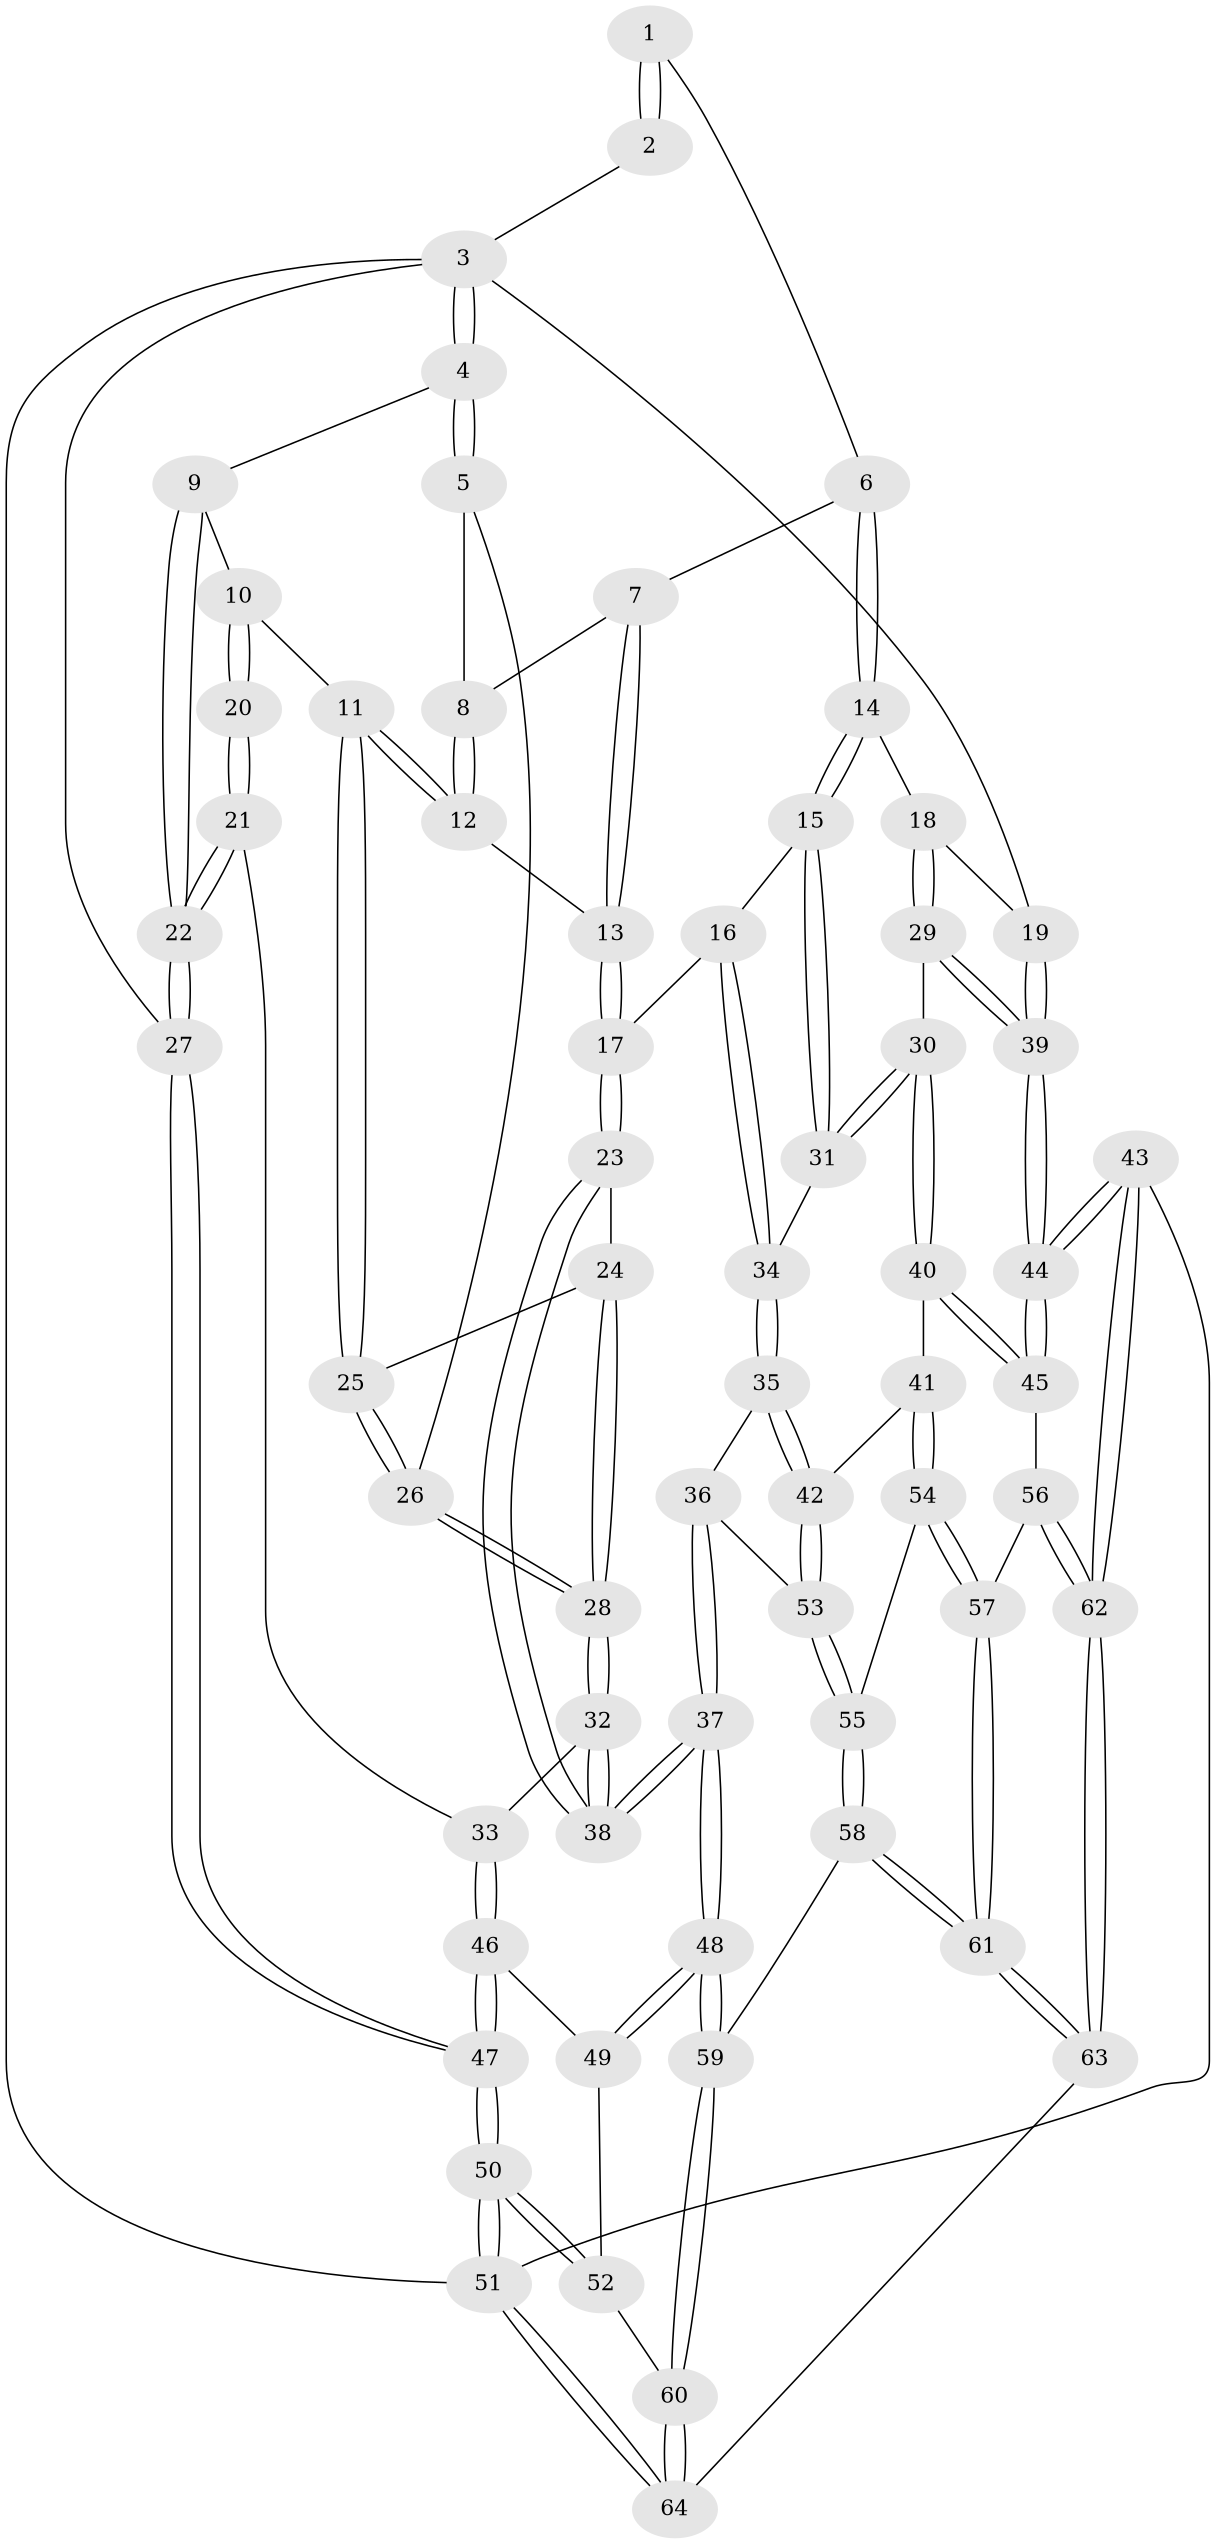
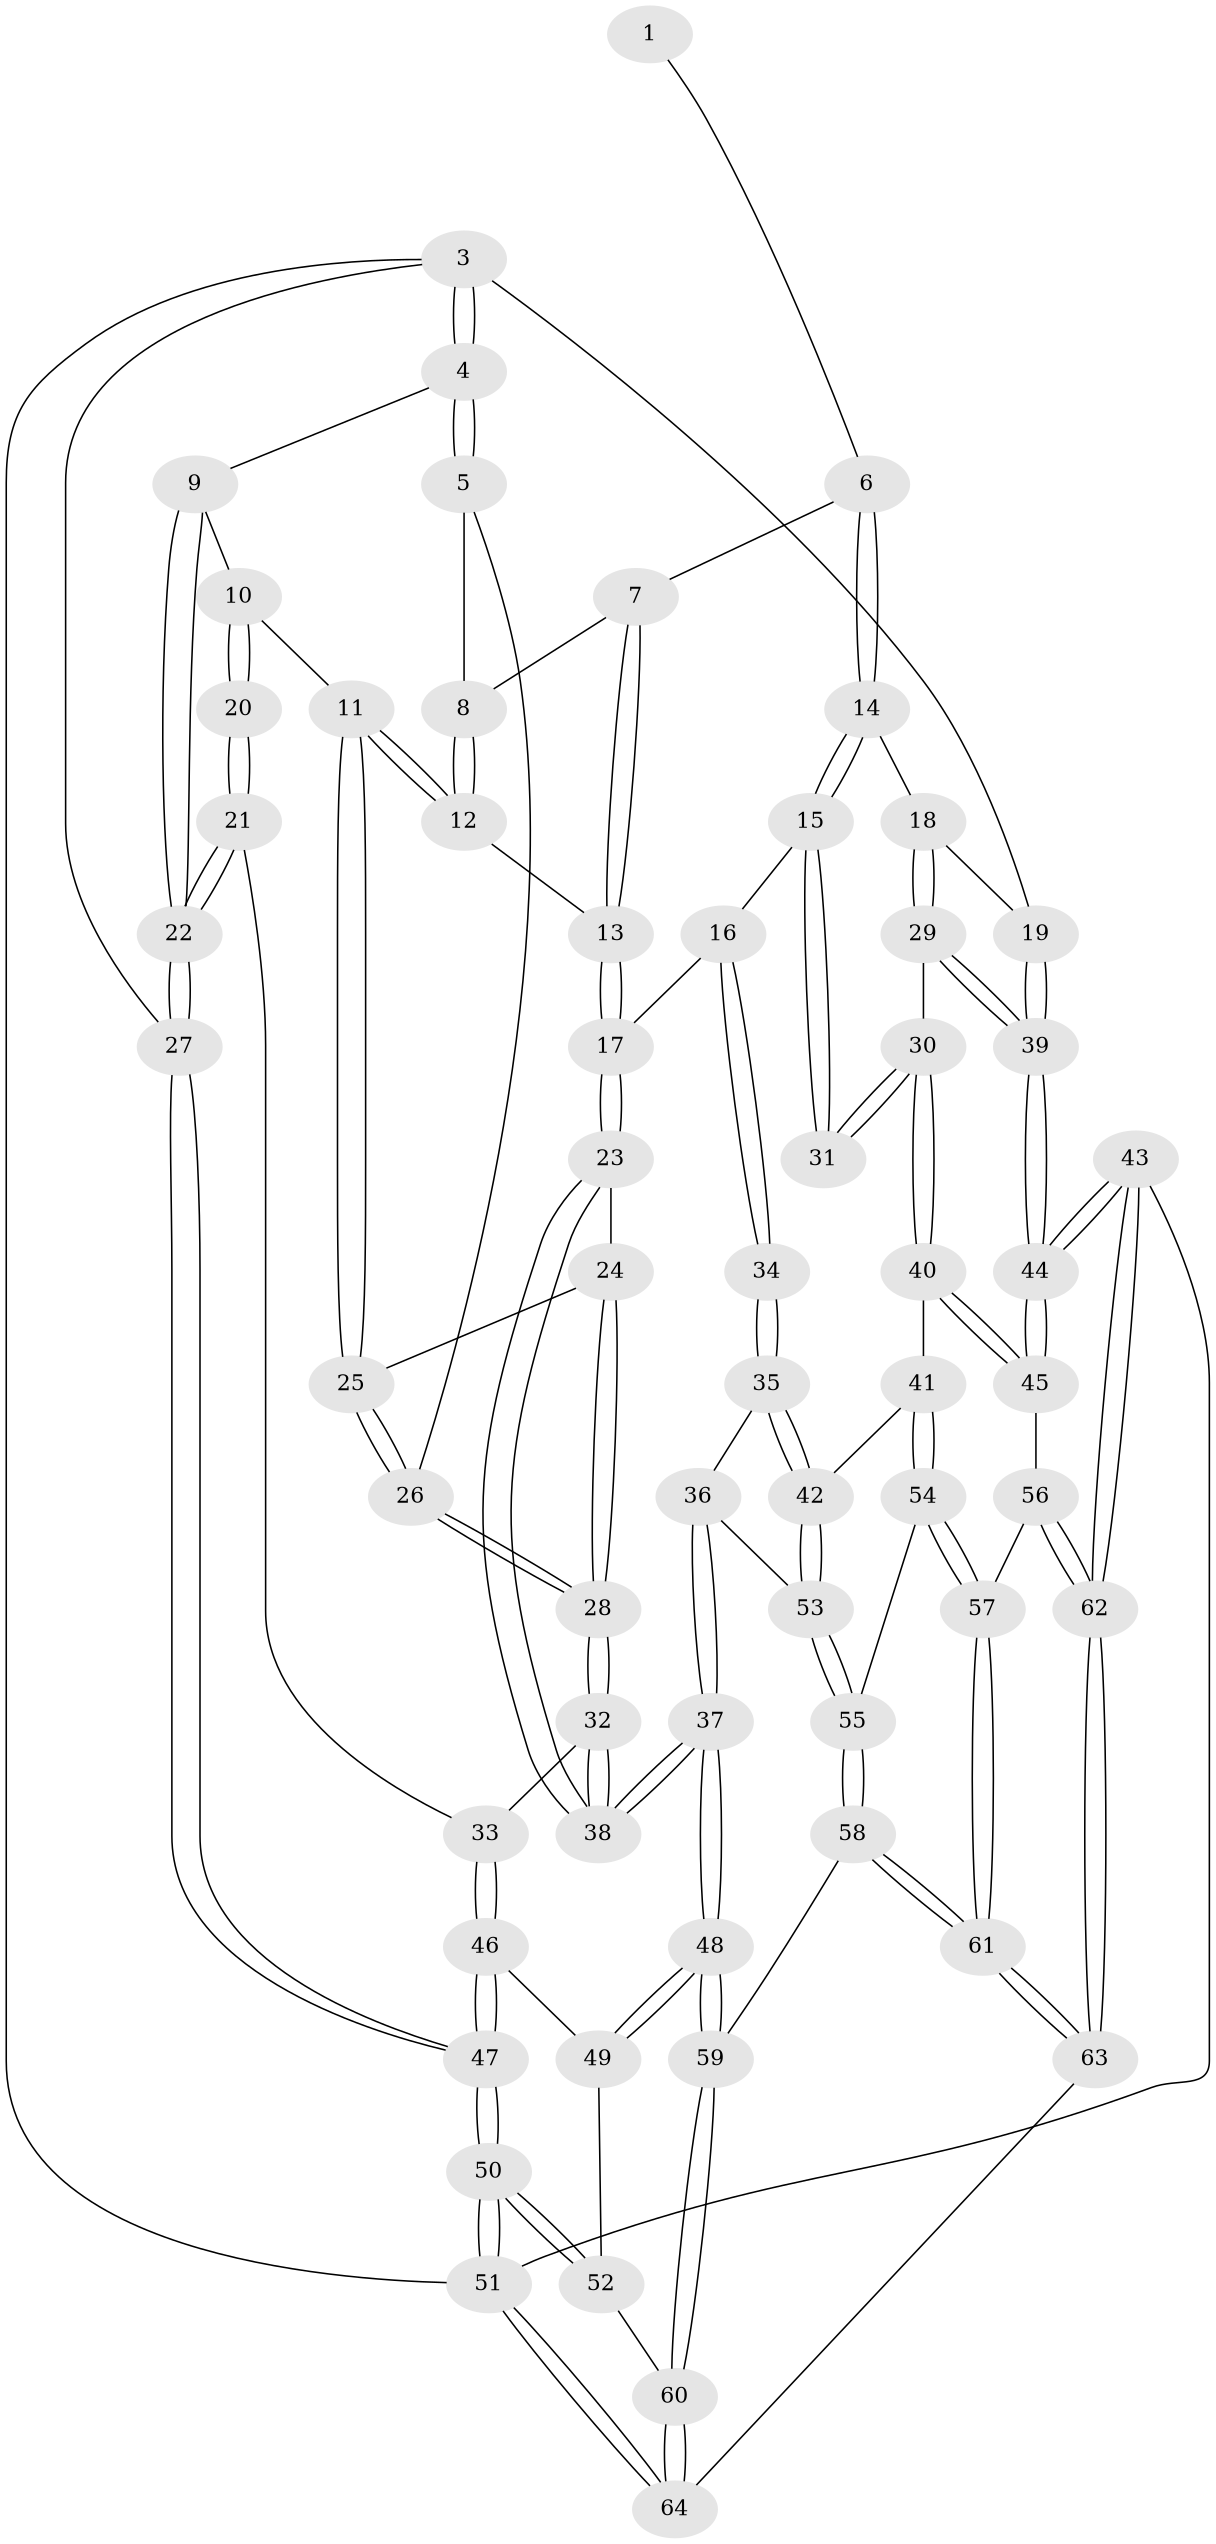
(650, 147) -> none
(795, 1216) -> none
